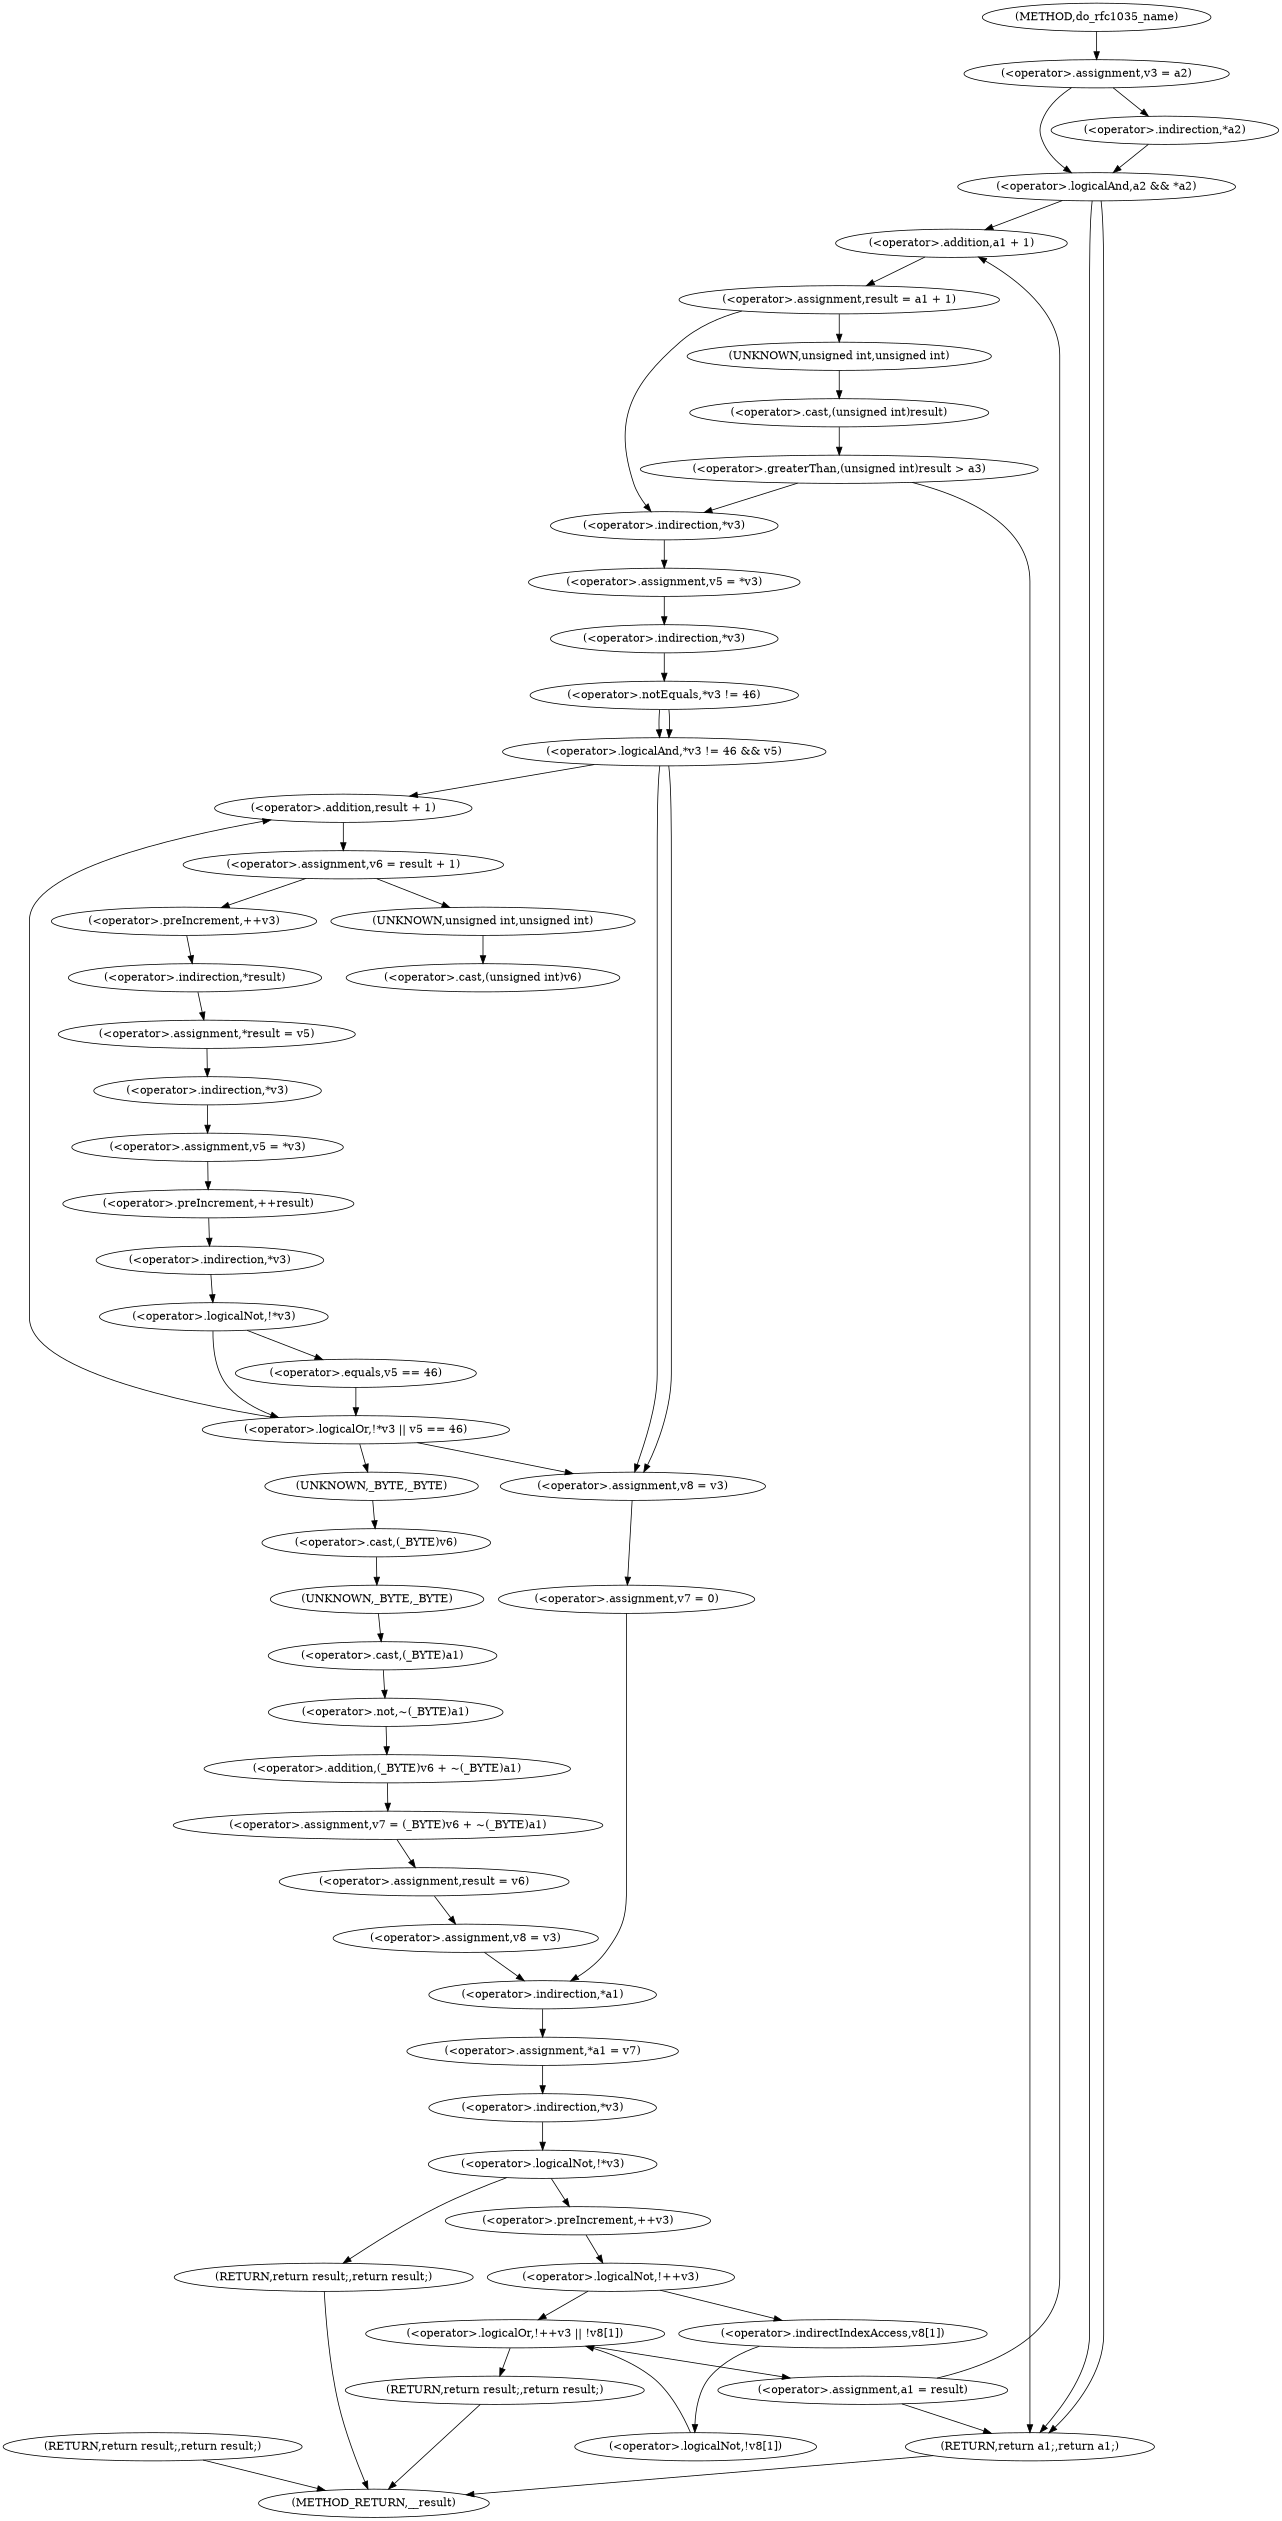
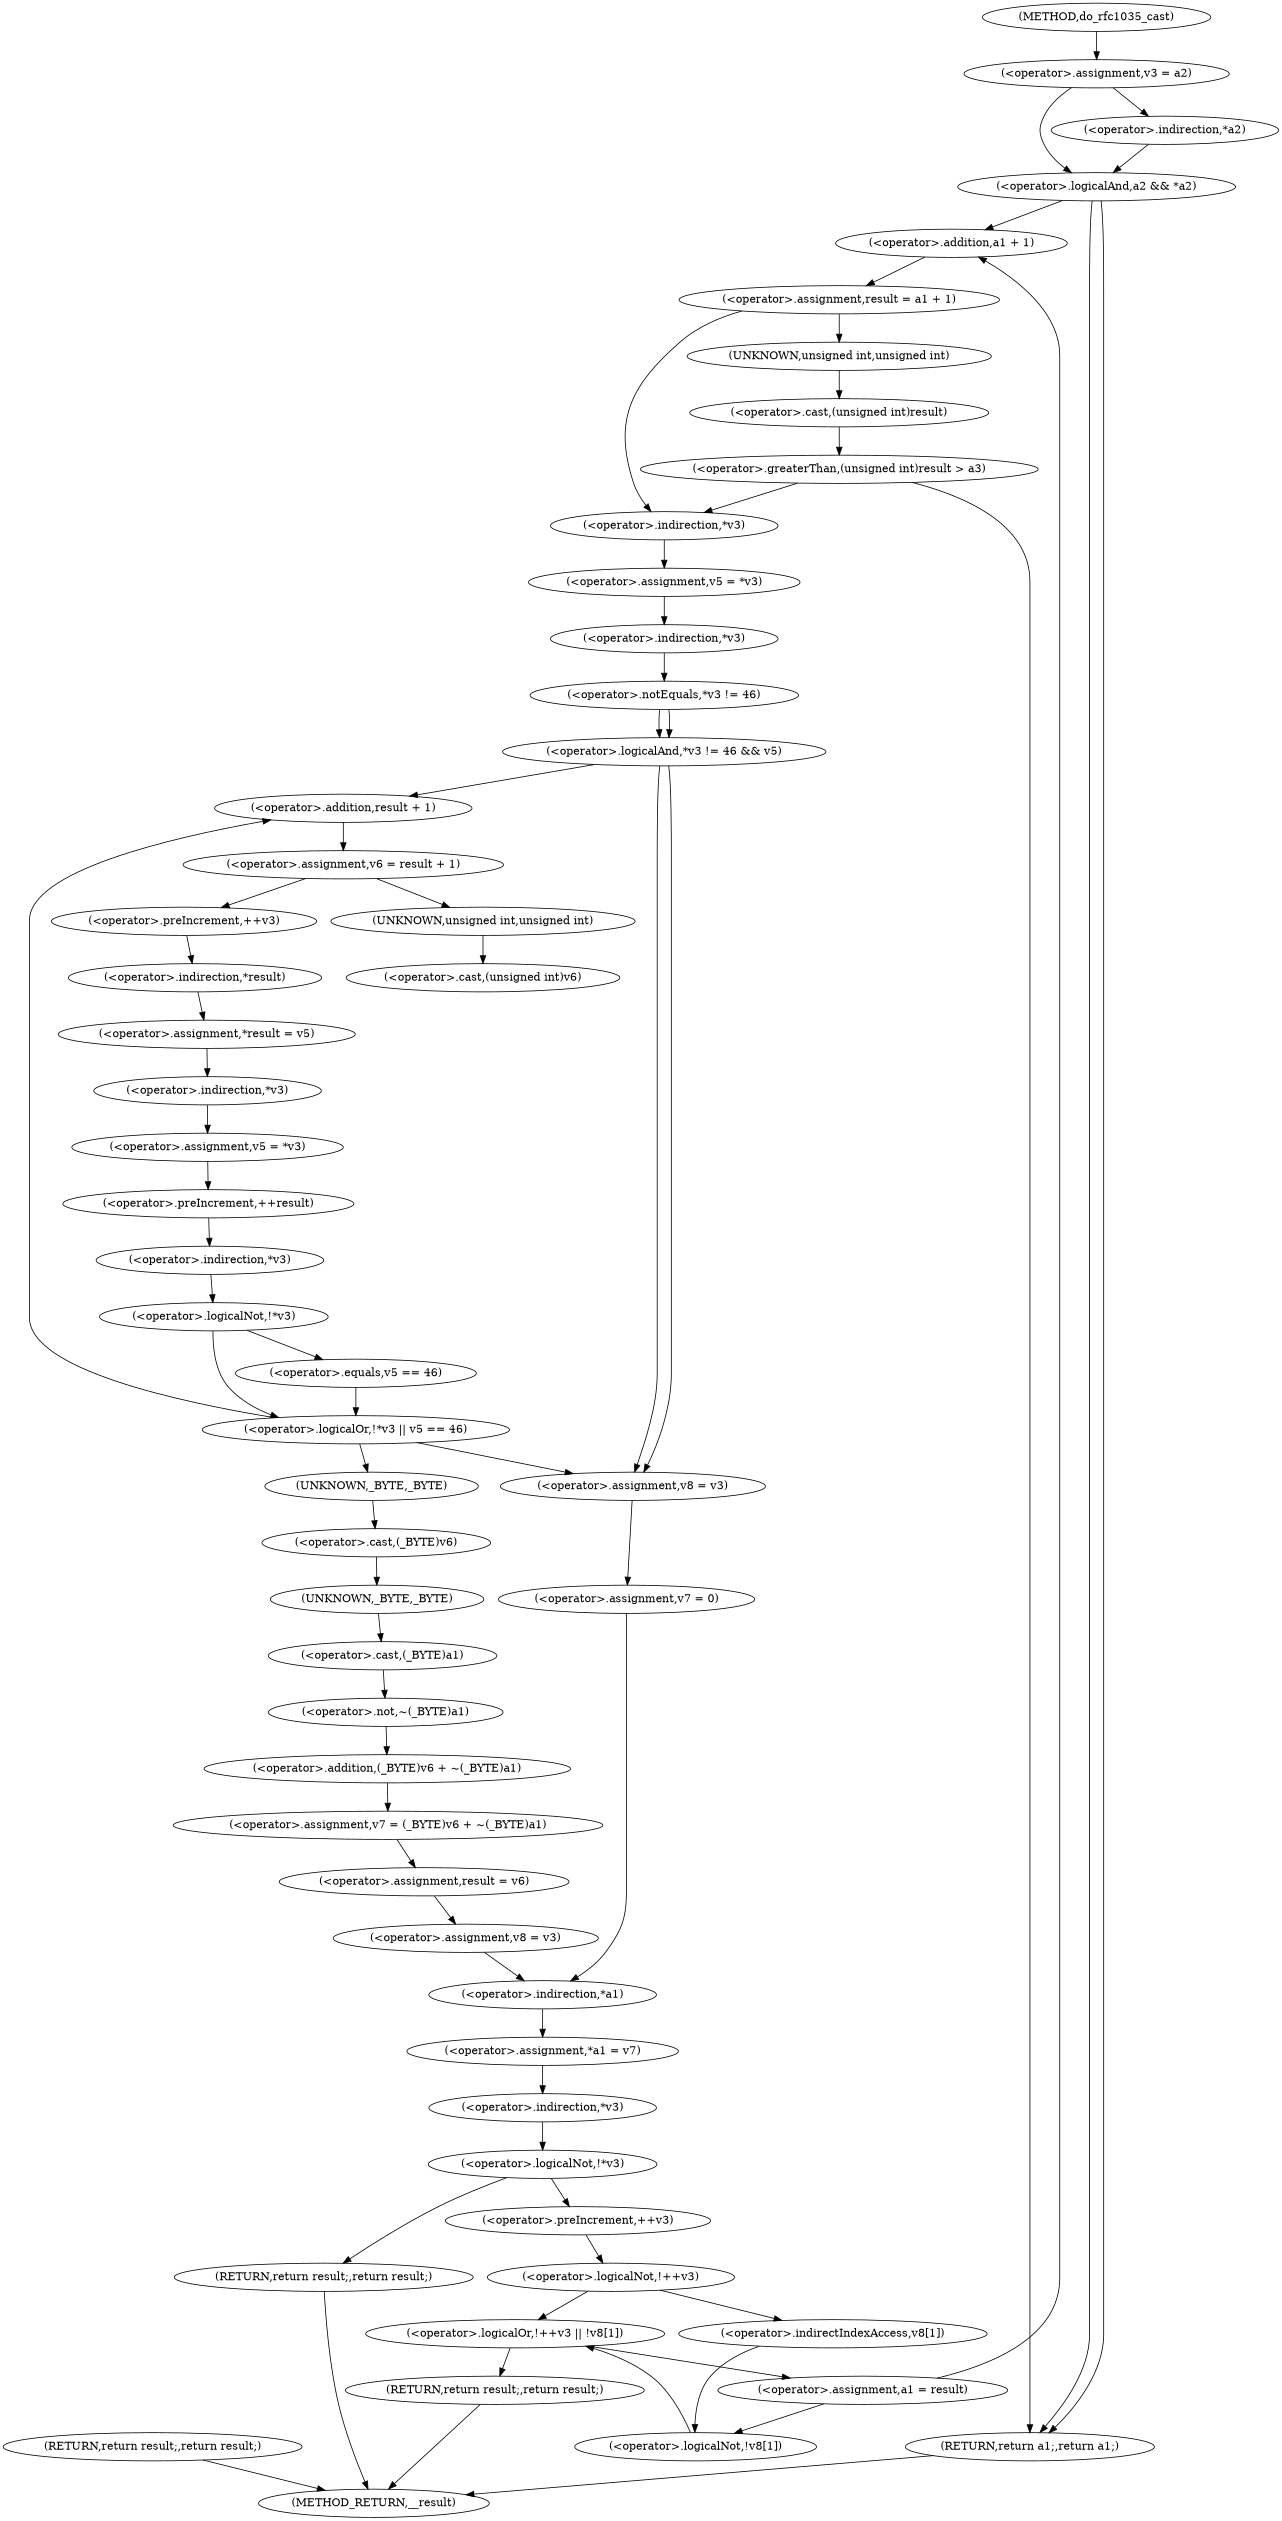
(1097, 17) -> (1097, 17)
(943, 2417) -> (783, 2417)
